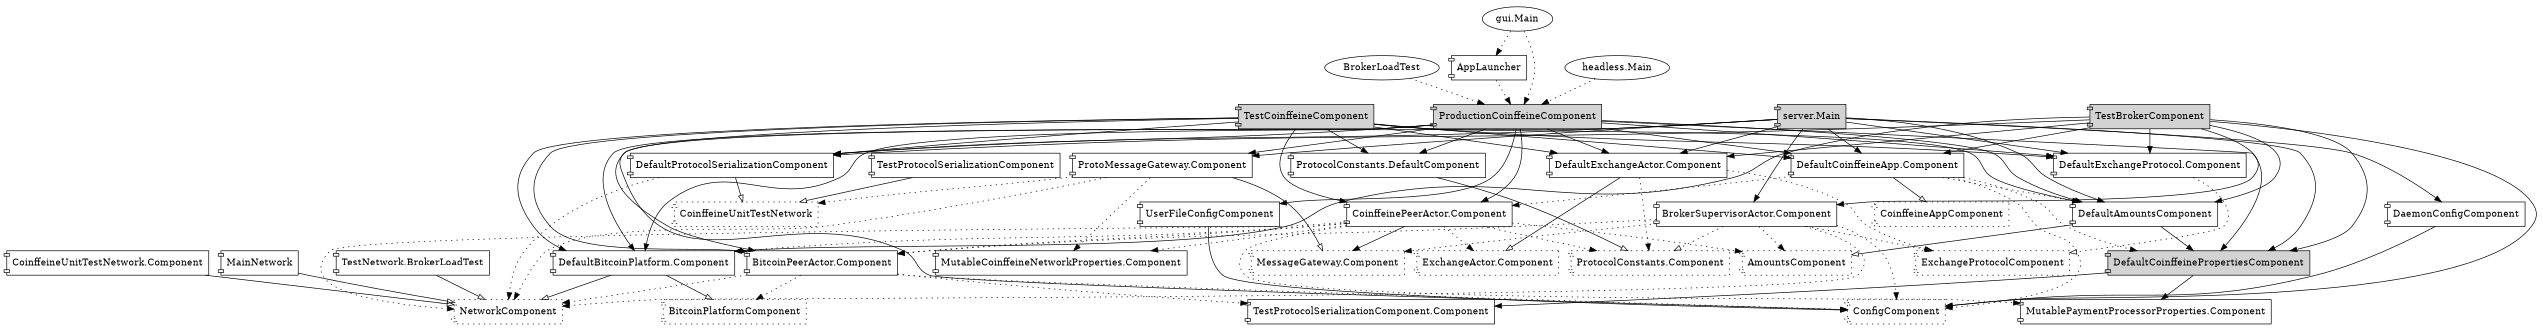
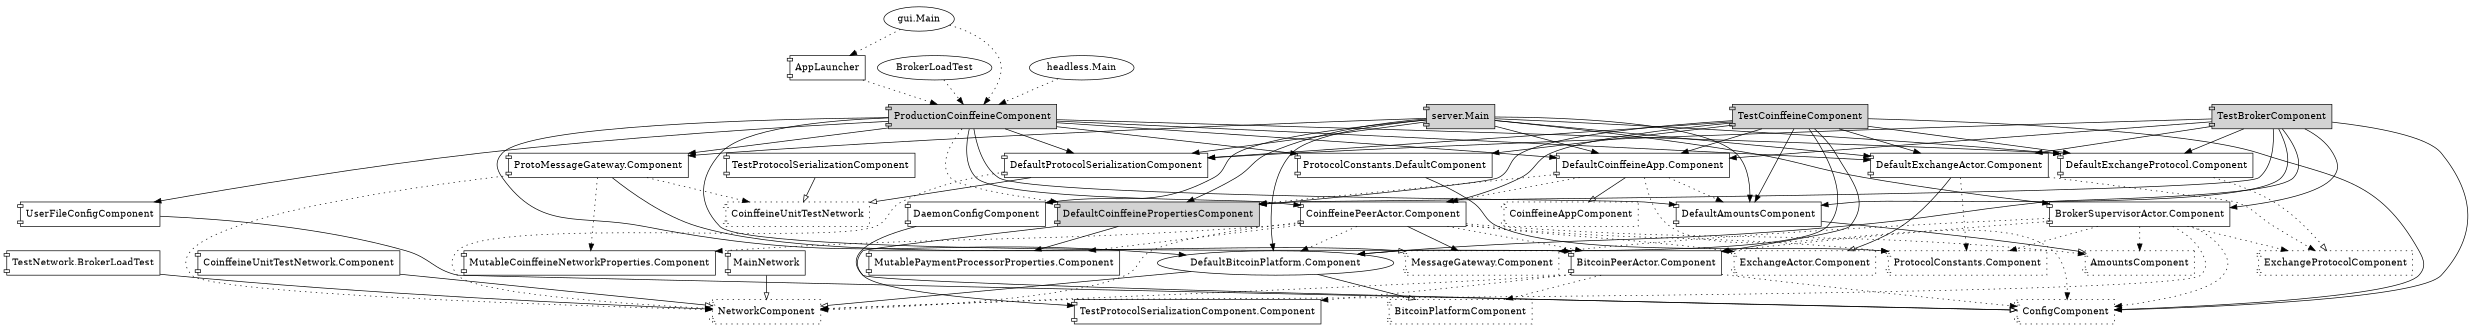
(2036, 142) -> (984, 190)
(2171, 234) -> (1504, 173)
(1702, 237) -> (2057, 238)
(644, 263) -> (1276, 263)
